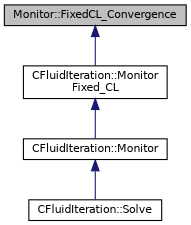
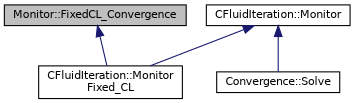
(95, 124) -> (197, 48)
(95, 210) -> (278, 82)
